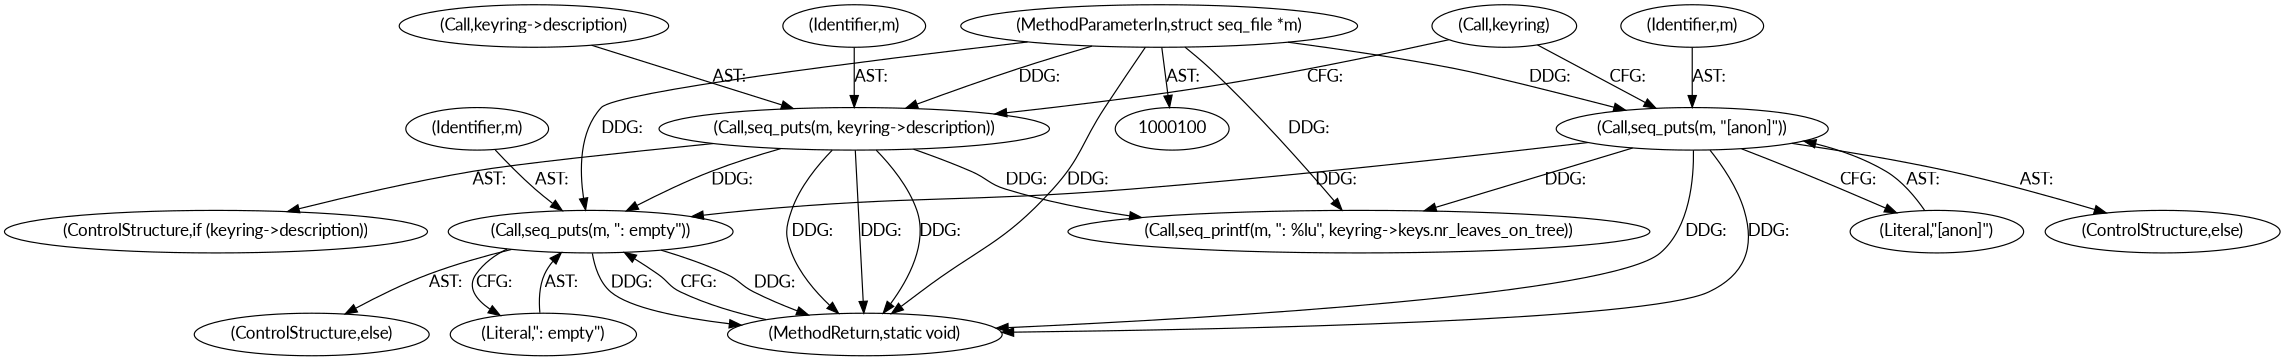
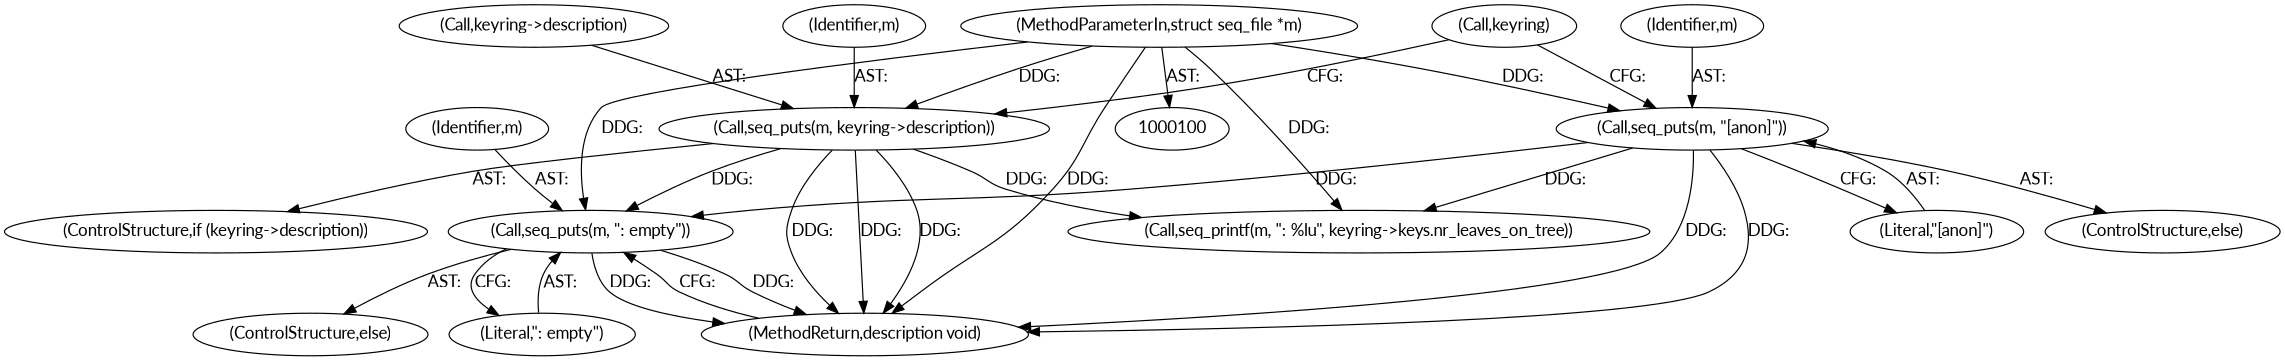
(865, 334) -> (865, 334)
